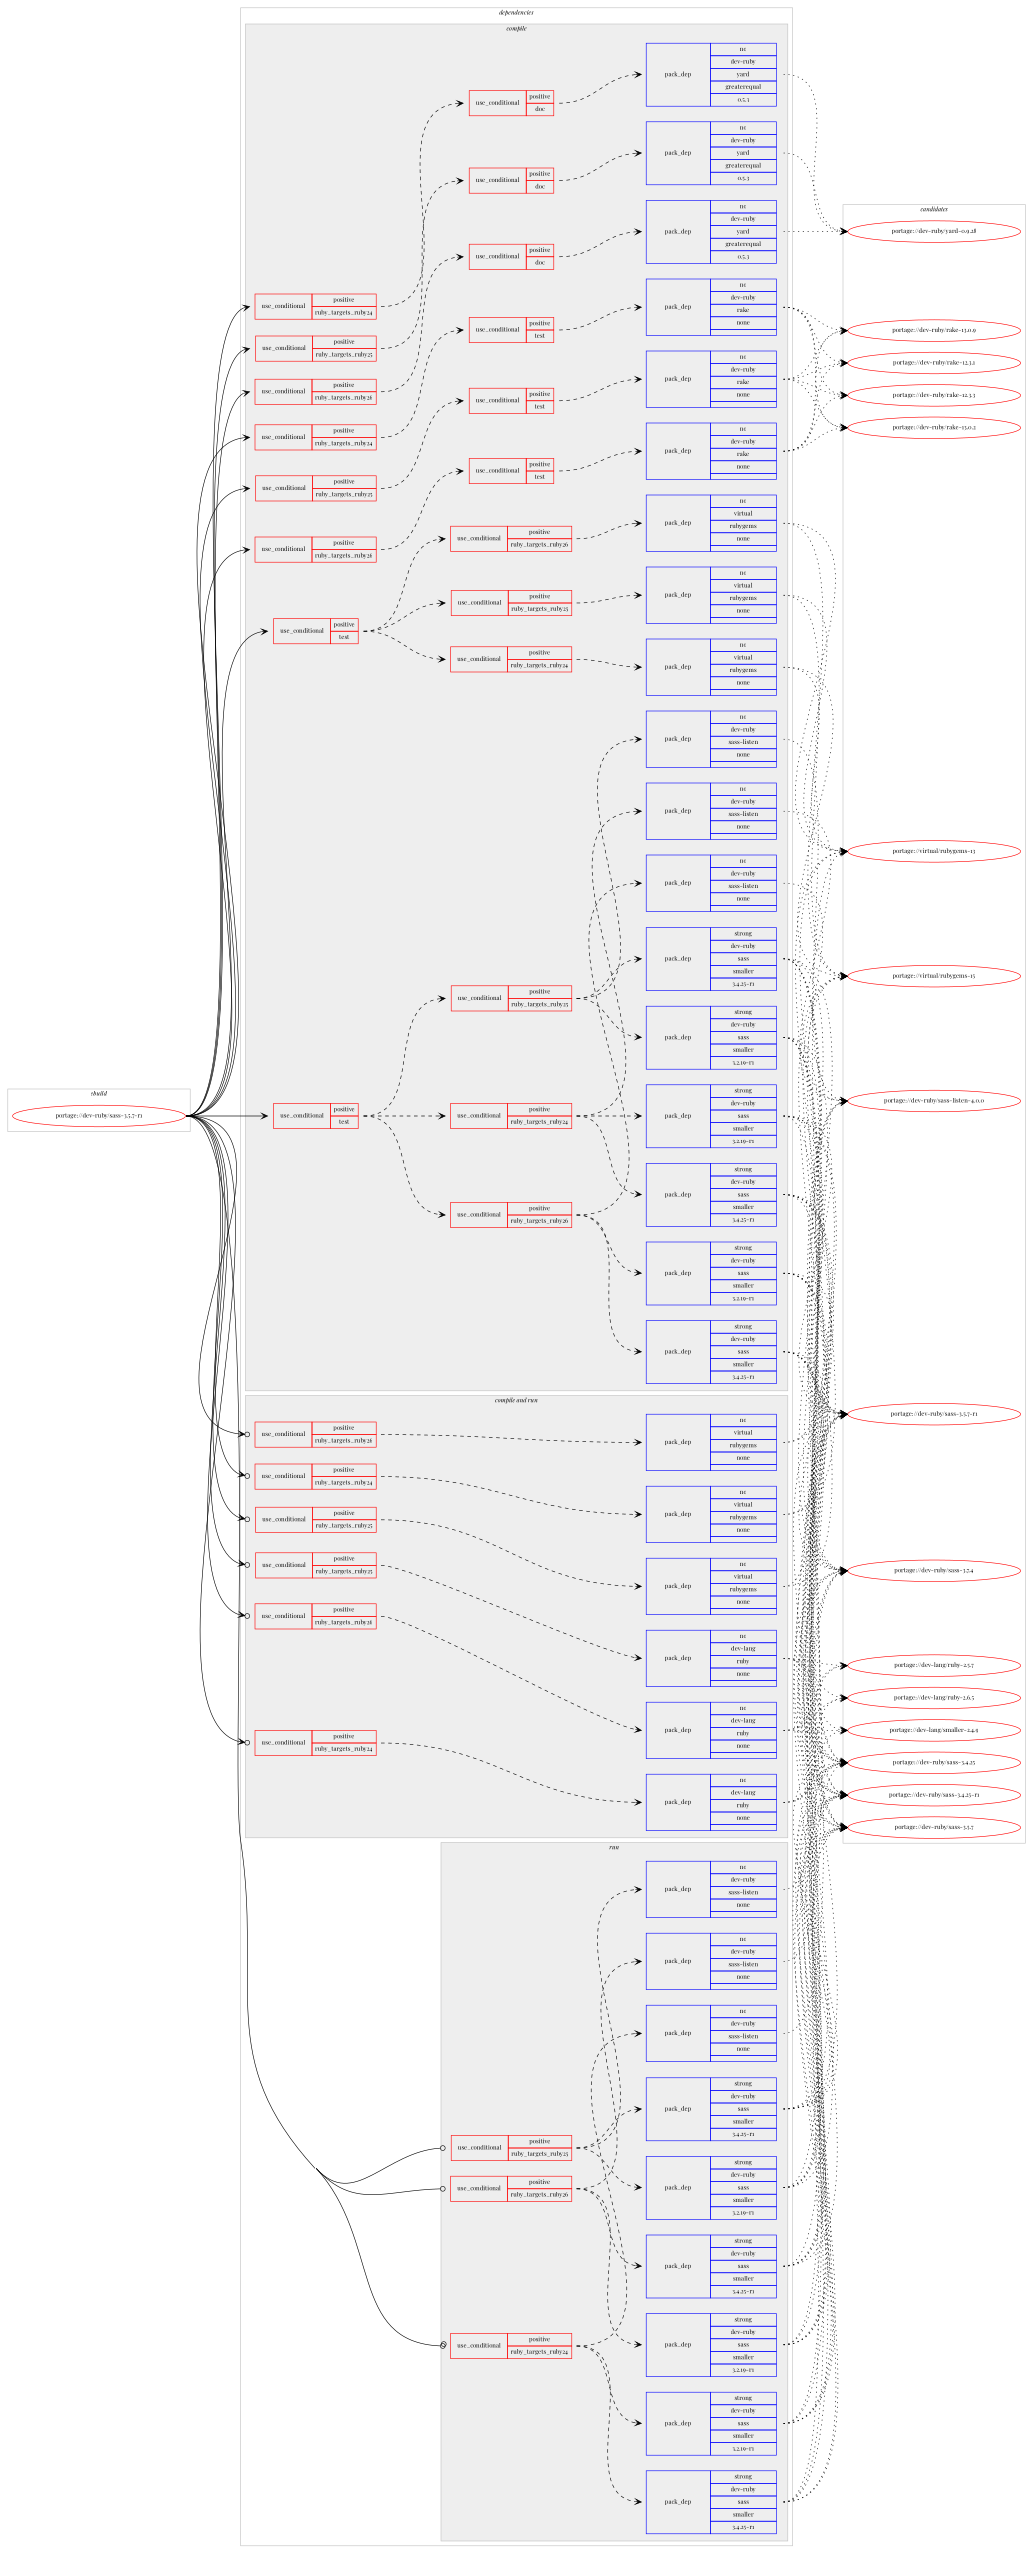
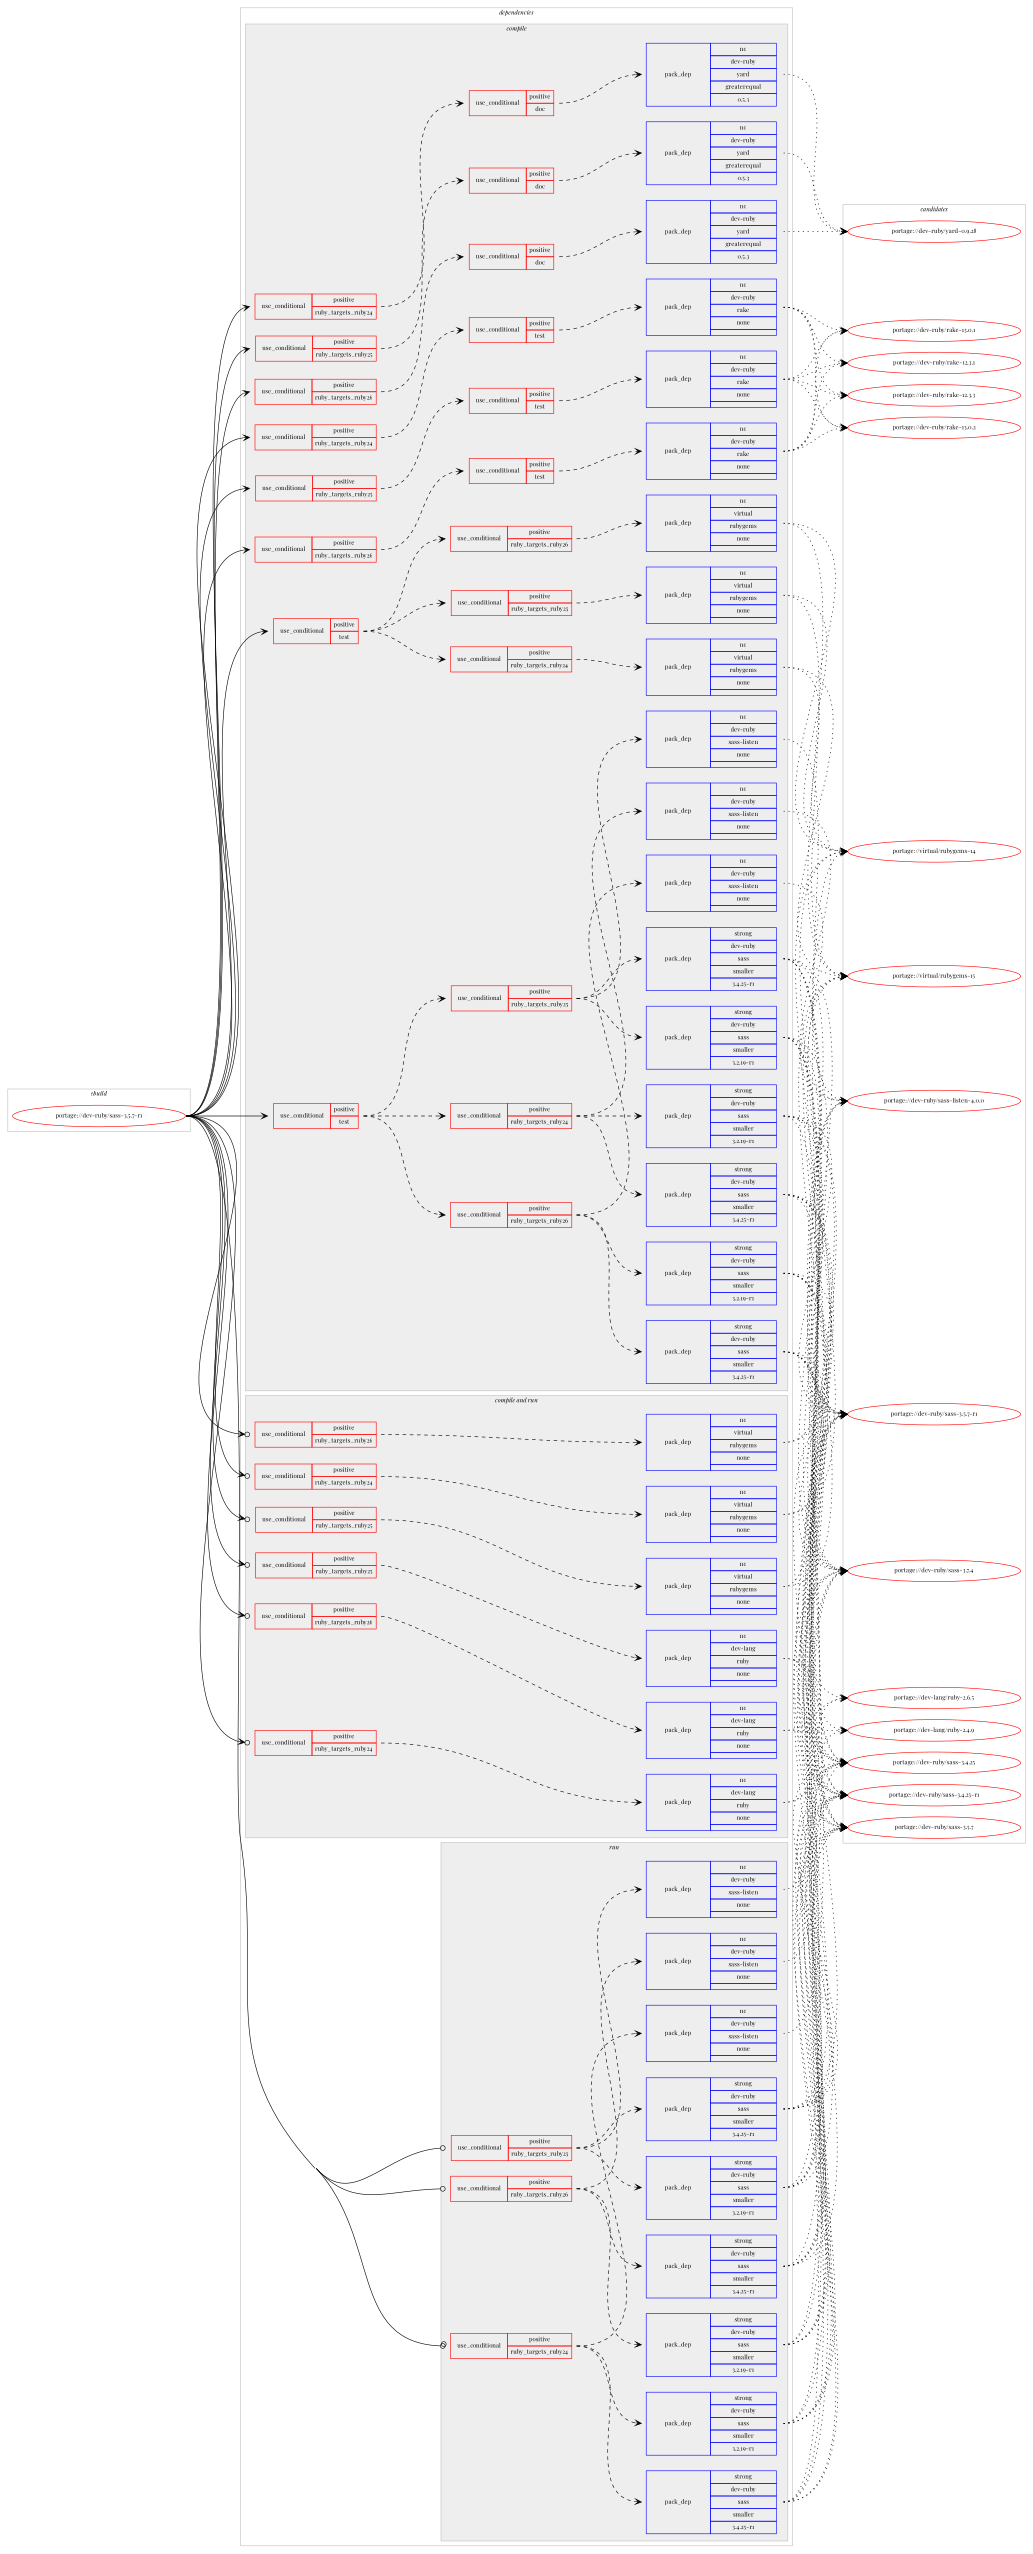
(934, 331) -> (934, 331)
(934, 851) -> (934, 851)
(934, 1666) -> none
(934, 1730) -> (934, 1730)
